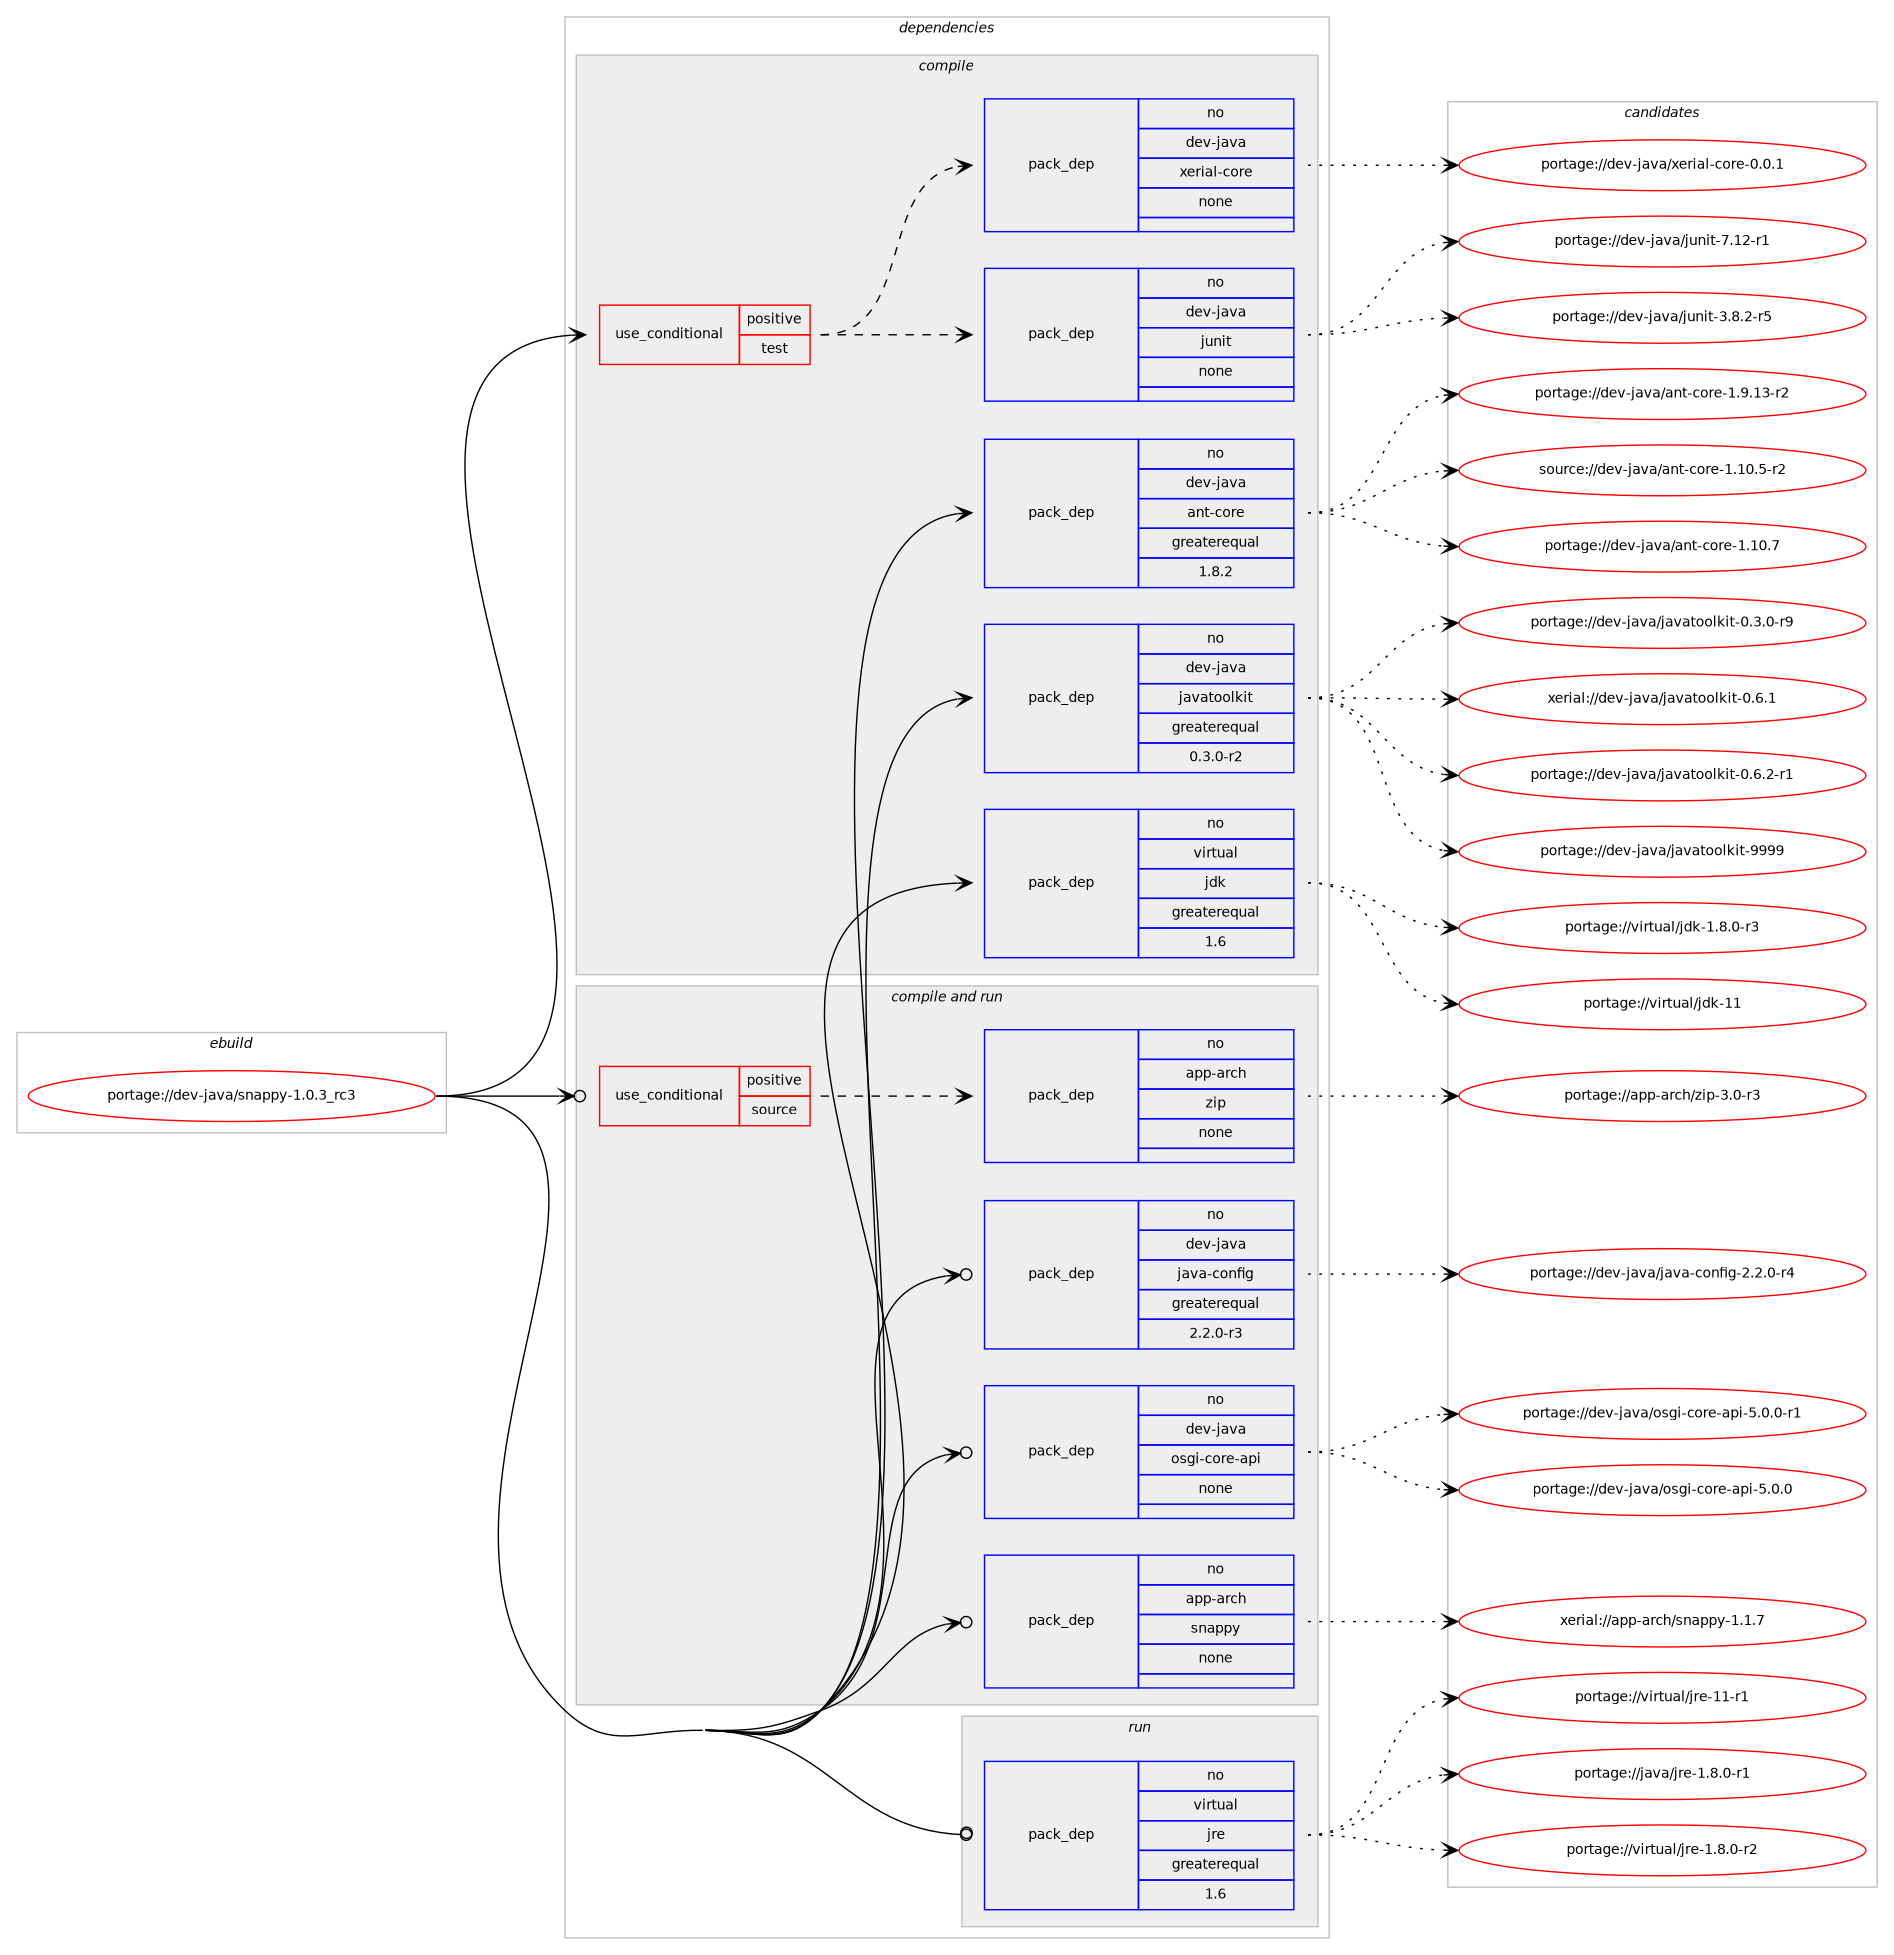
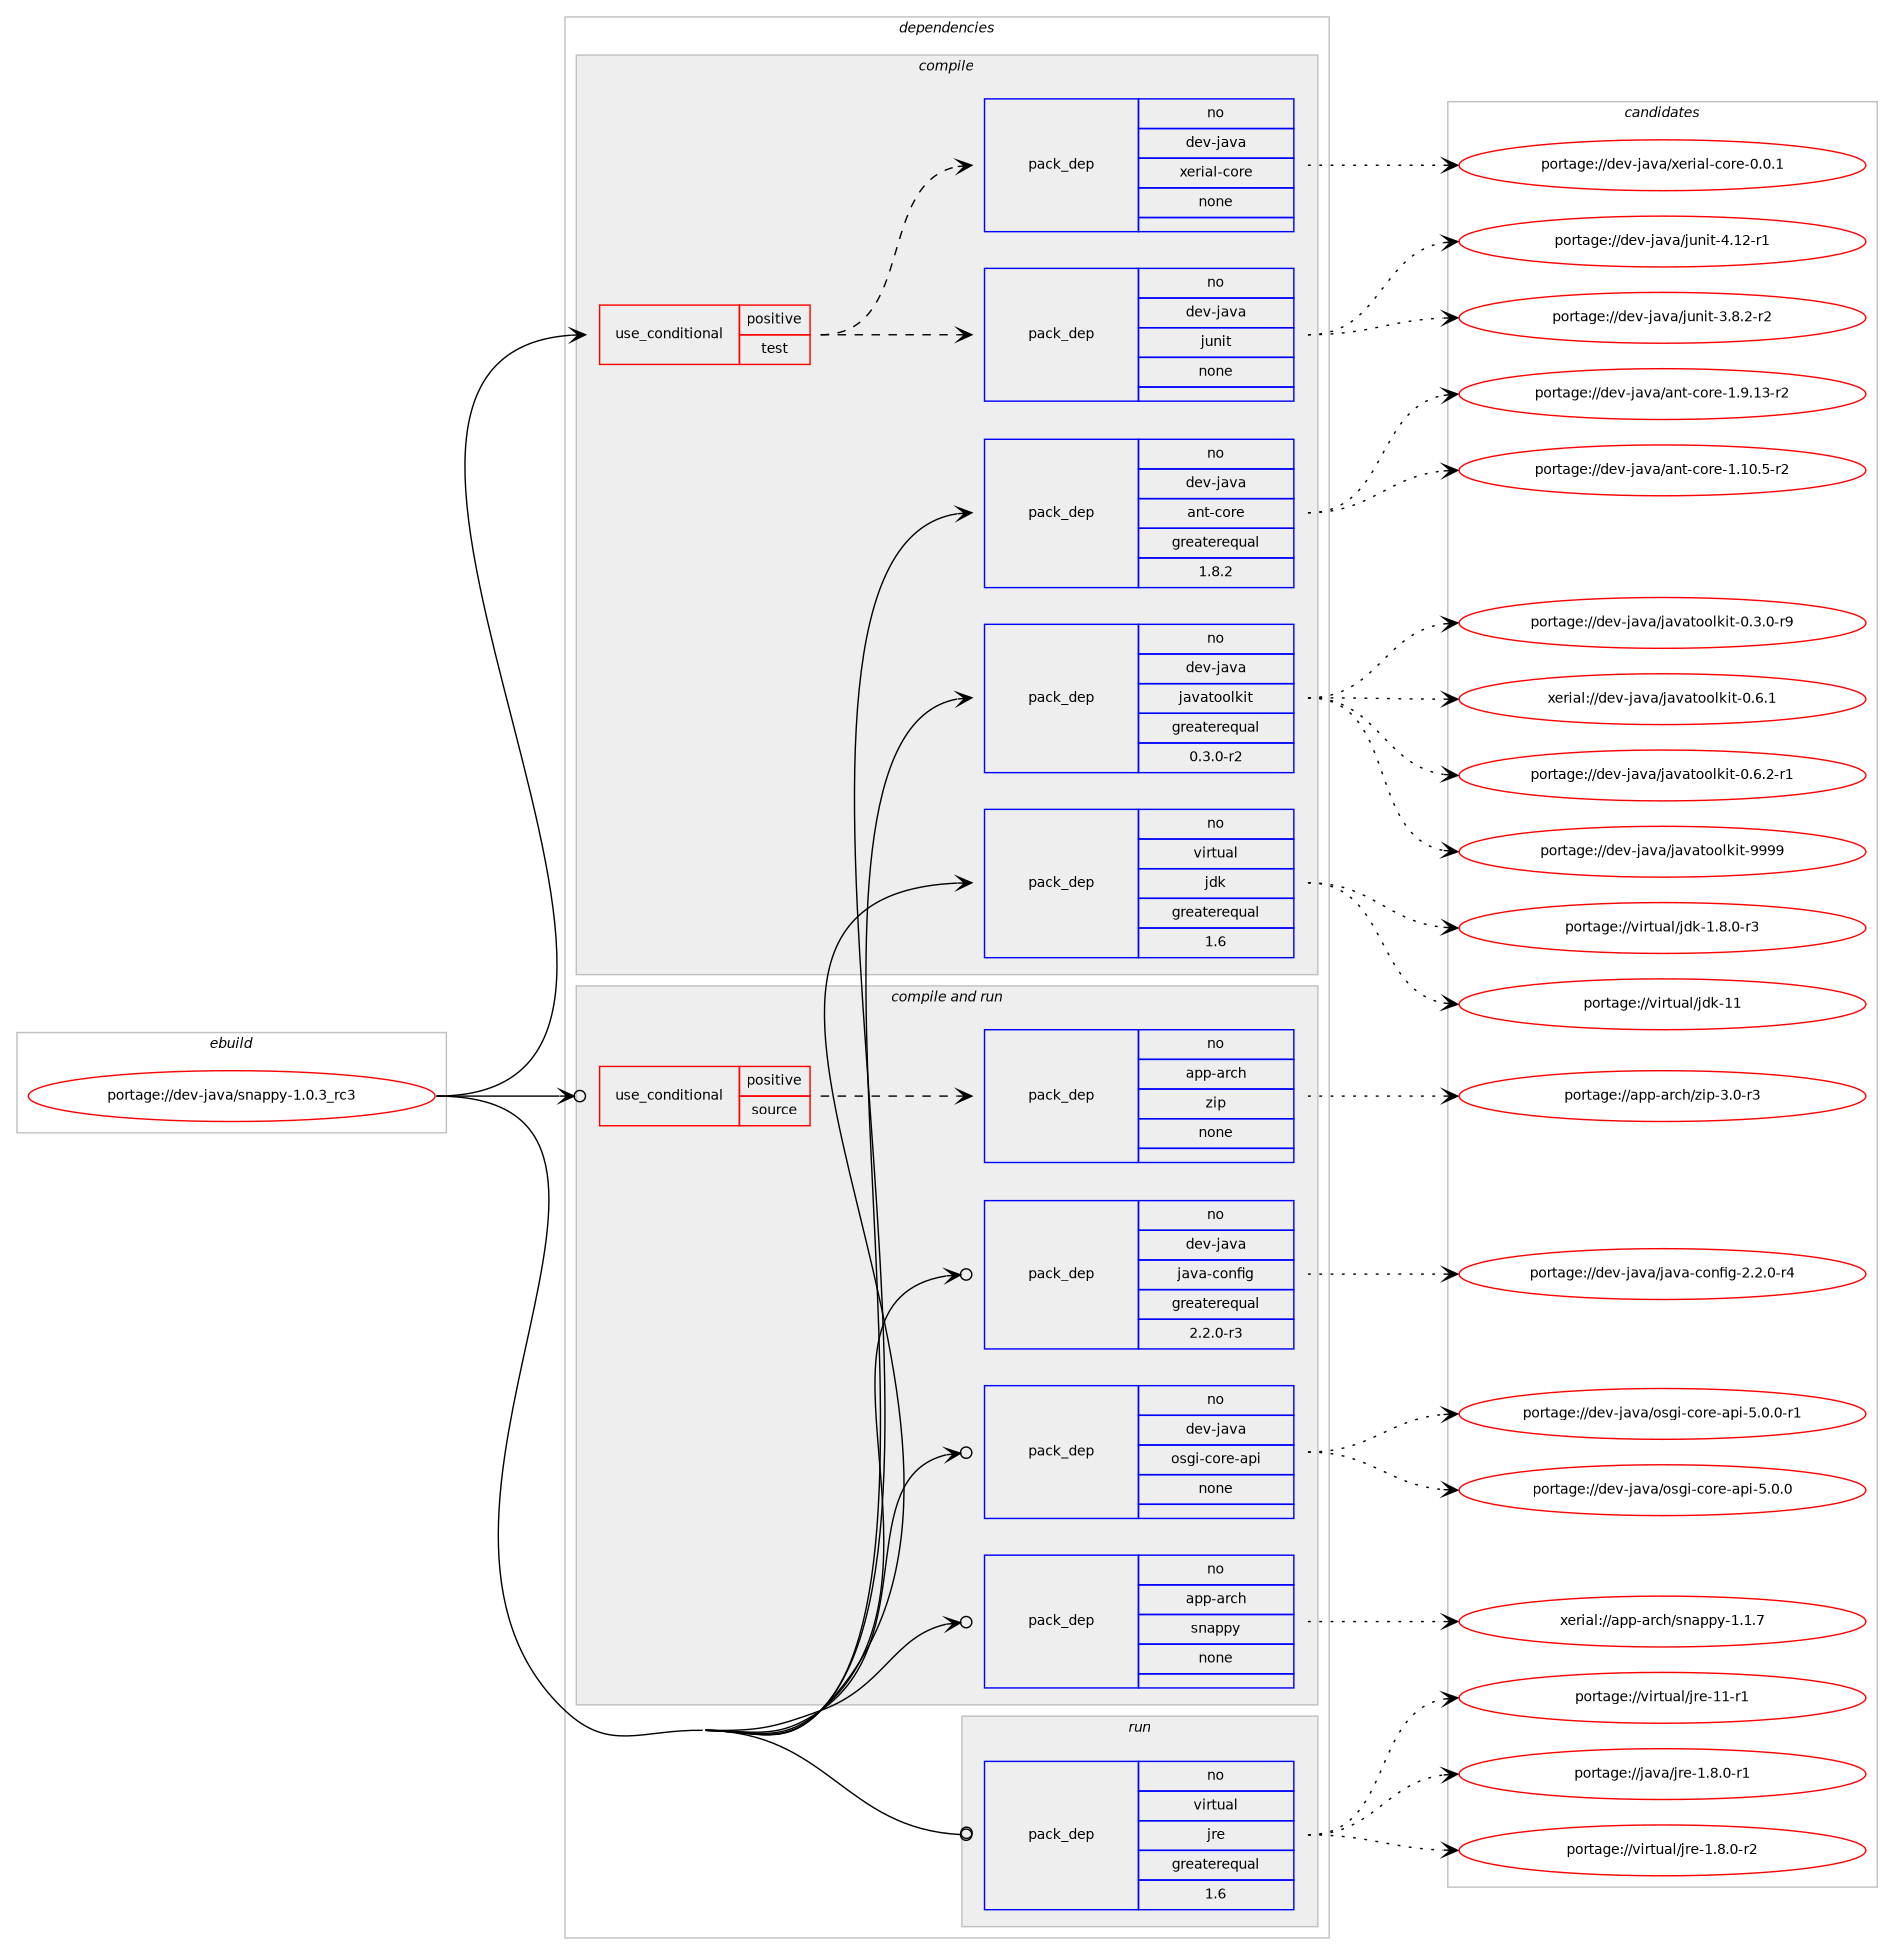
(1663, 242) -> (1663, 242)
(1663, 318) -> (1663, 318)
(1663, 470) -> (1663, 470)
(1663, 547) -> none
